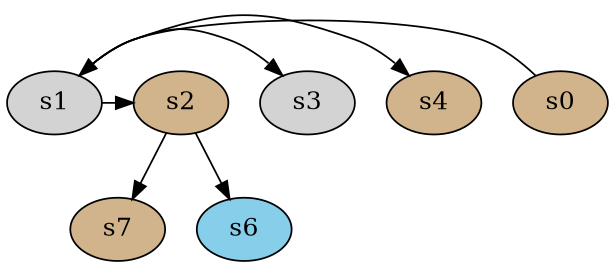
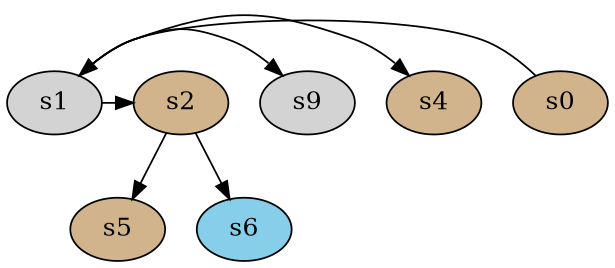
(307, 103) -> (307, 103)
(118, 229) -> (118, 229)
